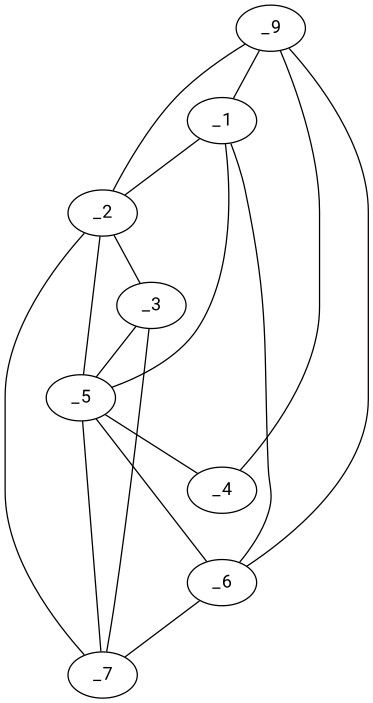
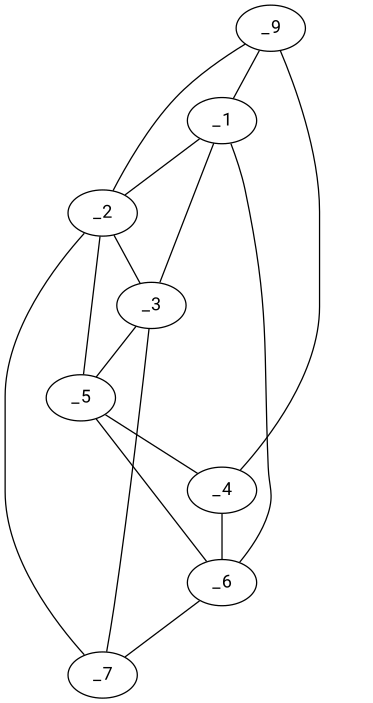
(215, 290) -> (187, 213)
(368, 320) -> (222, 537)
(92, 536) -> none
